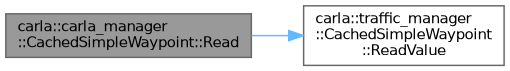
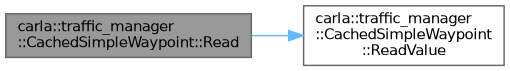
(129, 36) -> (129, 36)
